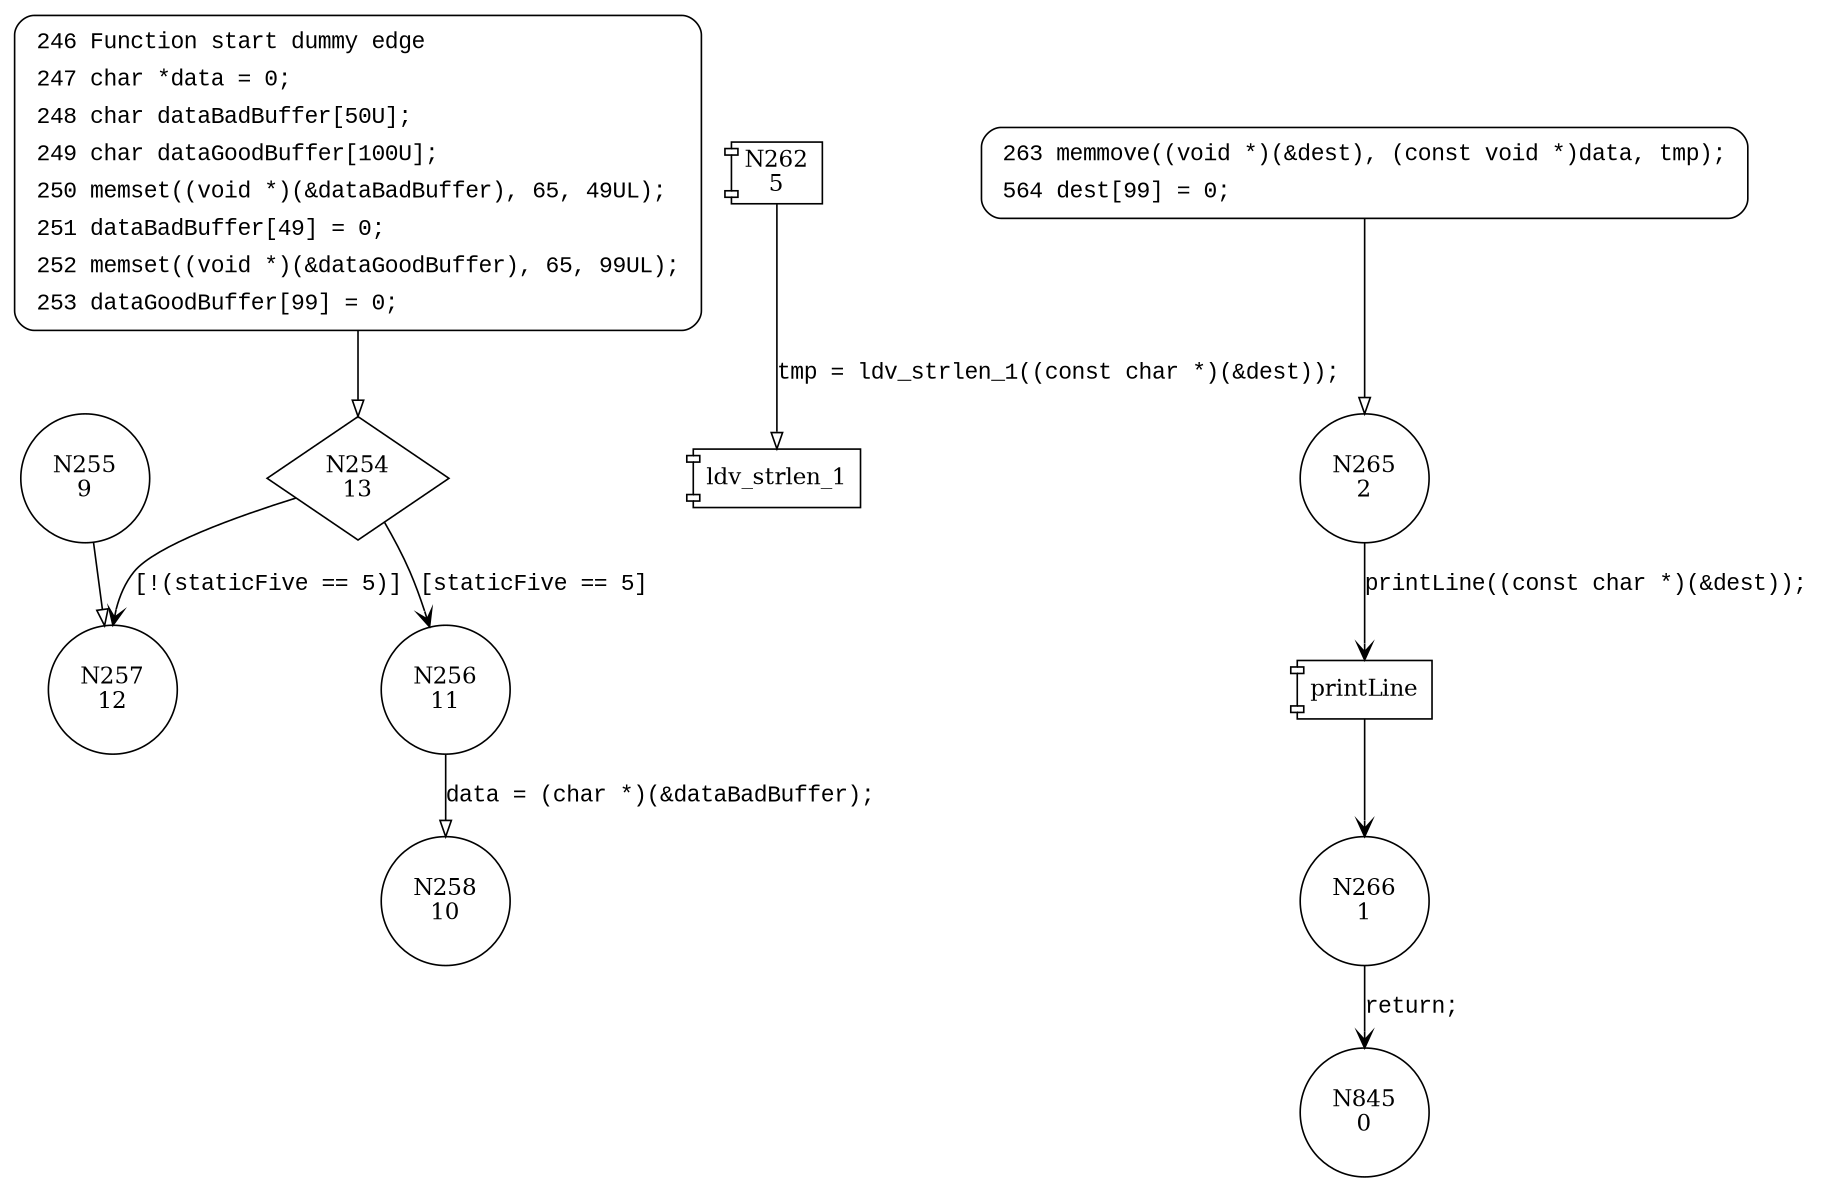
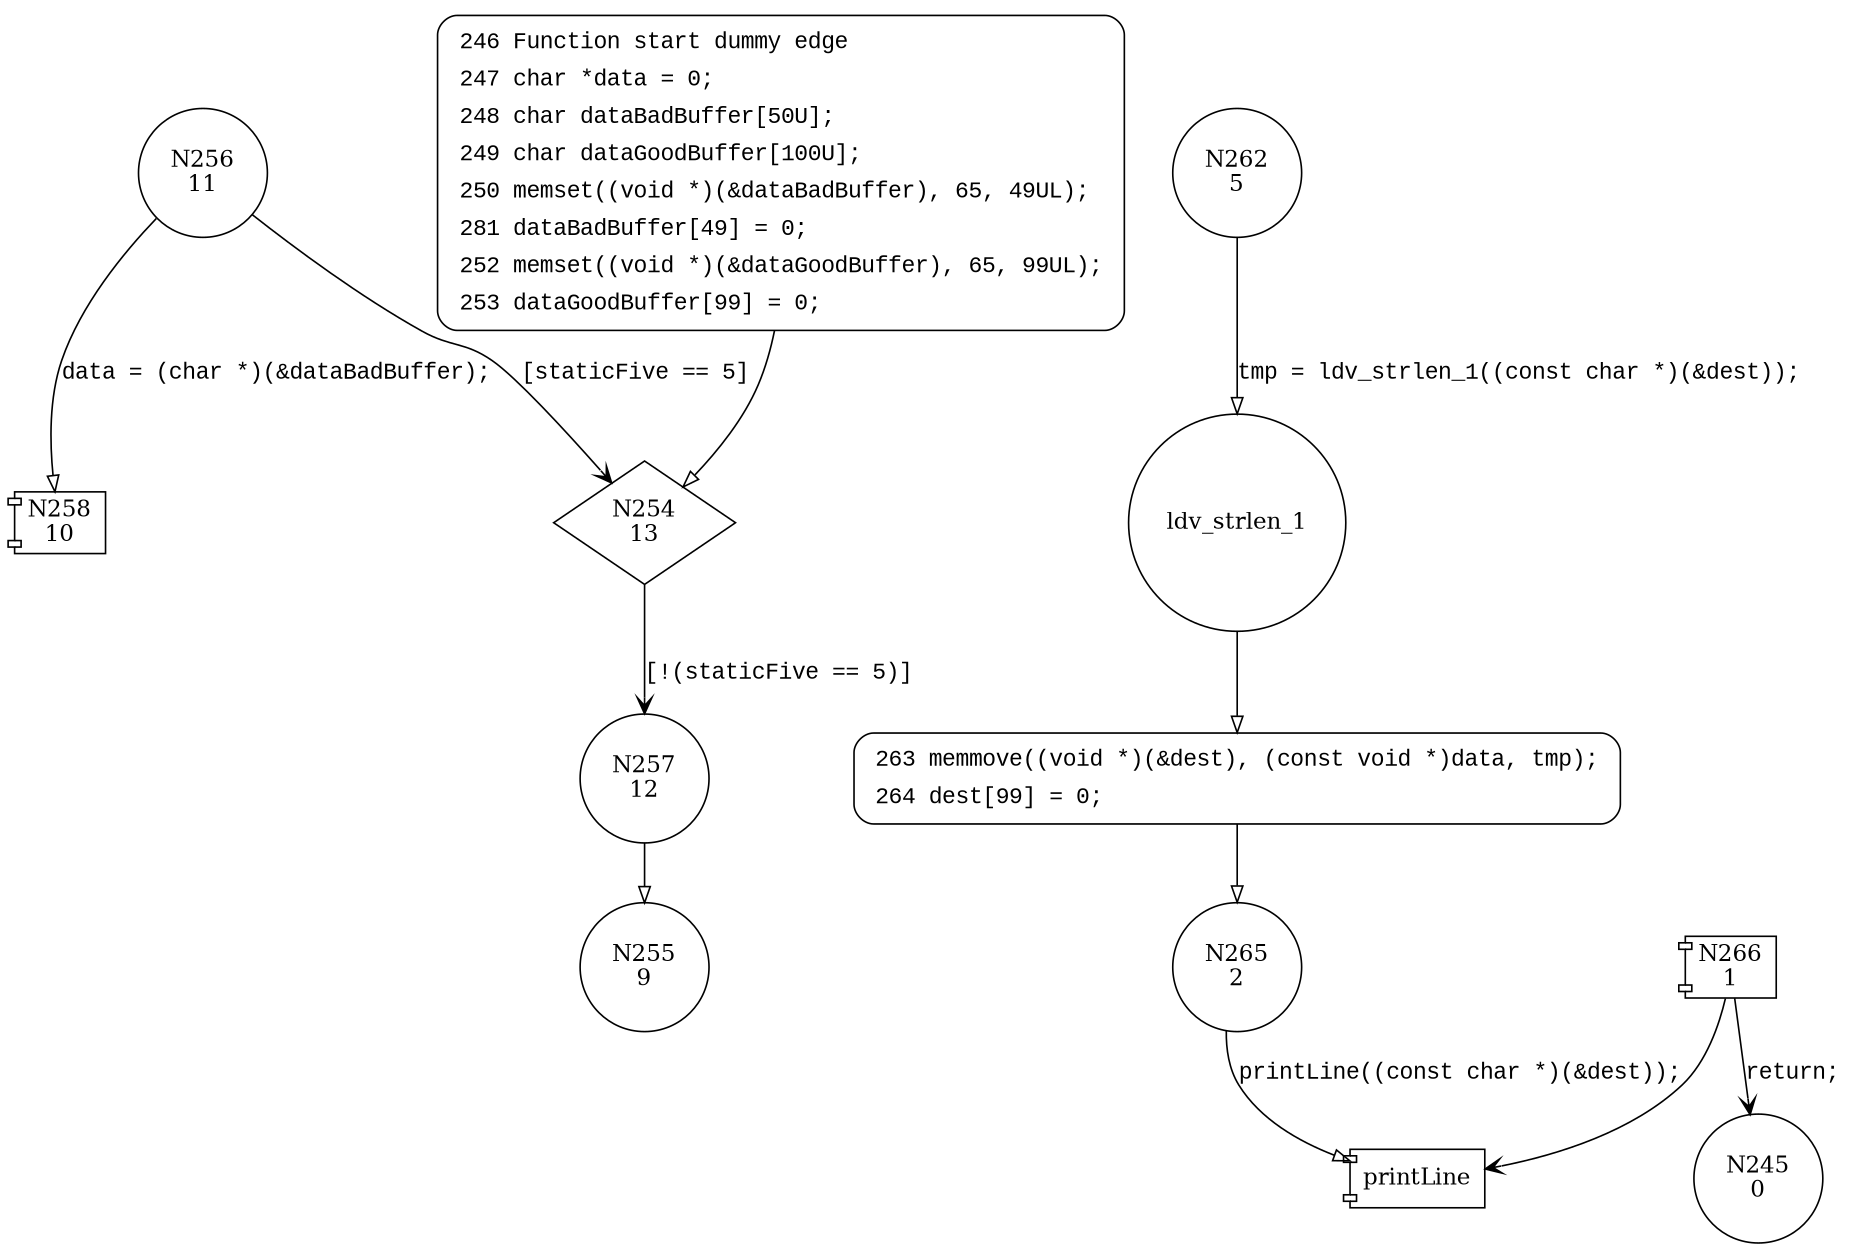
(777, 173) -> (1237, 173)
(1023, 191) -> (895, 796)
(57, 228) -> (480, 228)
(777, 478) -> (1237, 523)
(407, 565) -> (433, 337)
(98, 576) -> (645, 865)
(1365, 593) -> (1259, 1110)
none -> (1237, 674)
(1365, 770) -> (1641, 1116)
(446, 901) -> (60, 523)
(1365, 901) -> (1731, 967)
(1365, 1112) -> (1758, 1179)
